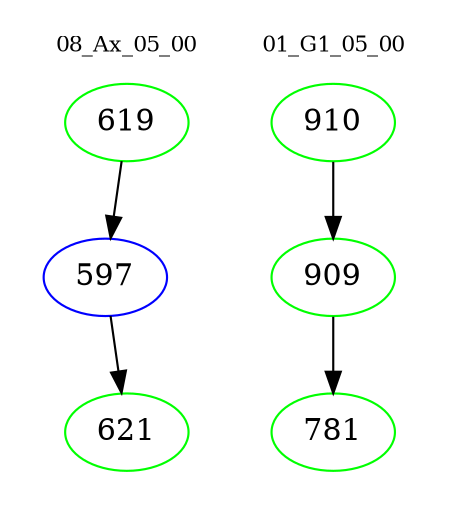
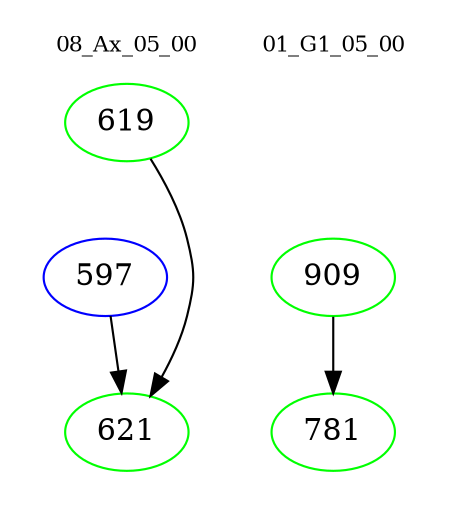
(333, 123) -> none
(118, 189) -> (193, 266)
